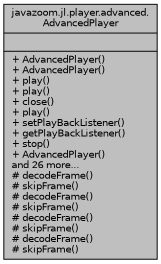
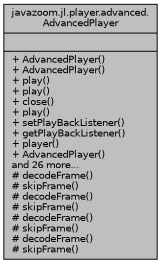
(31, 144) -> (35, 144)
